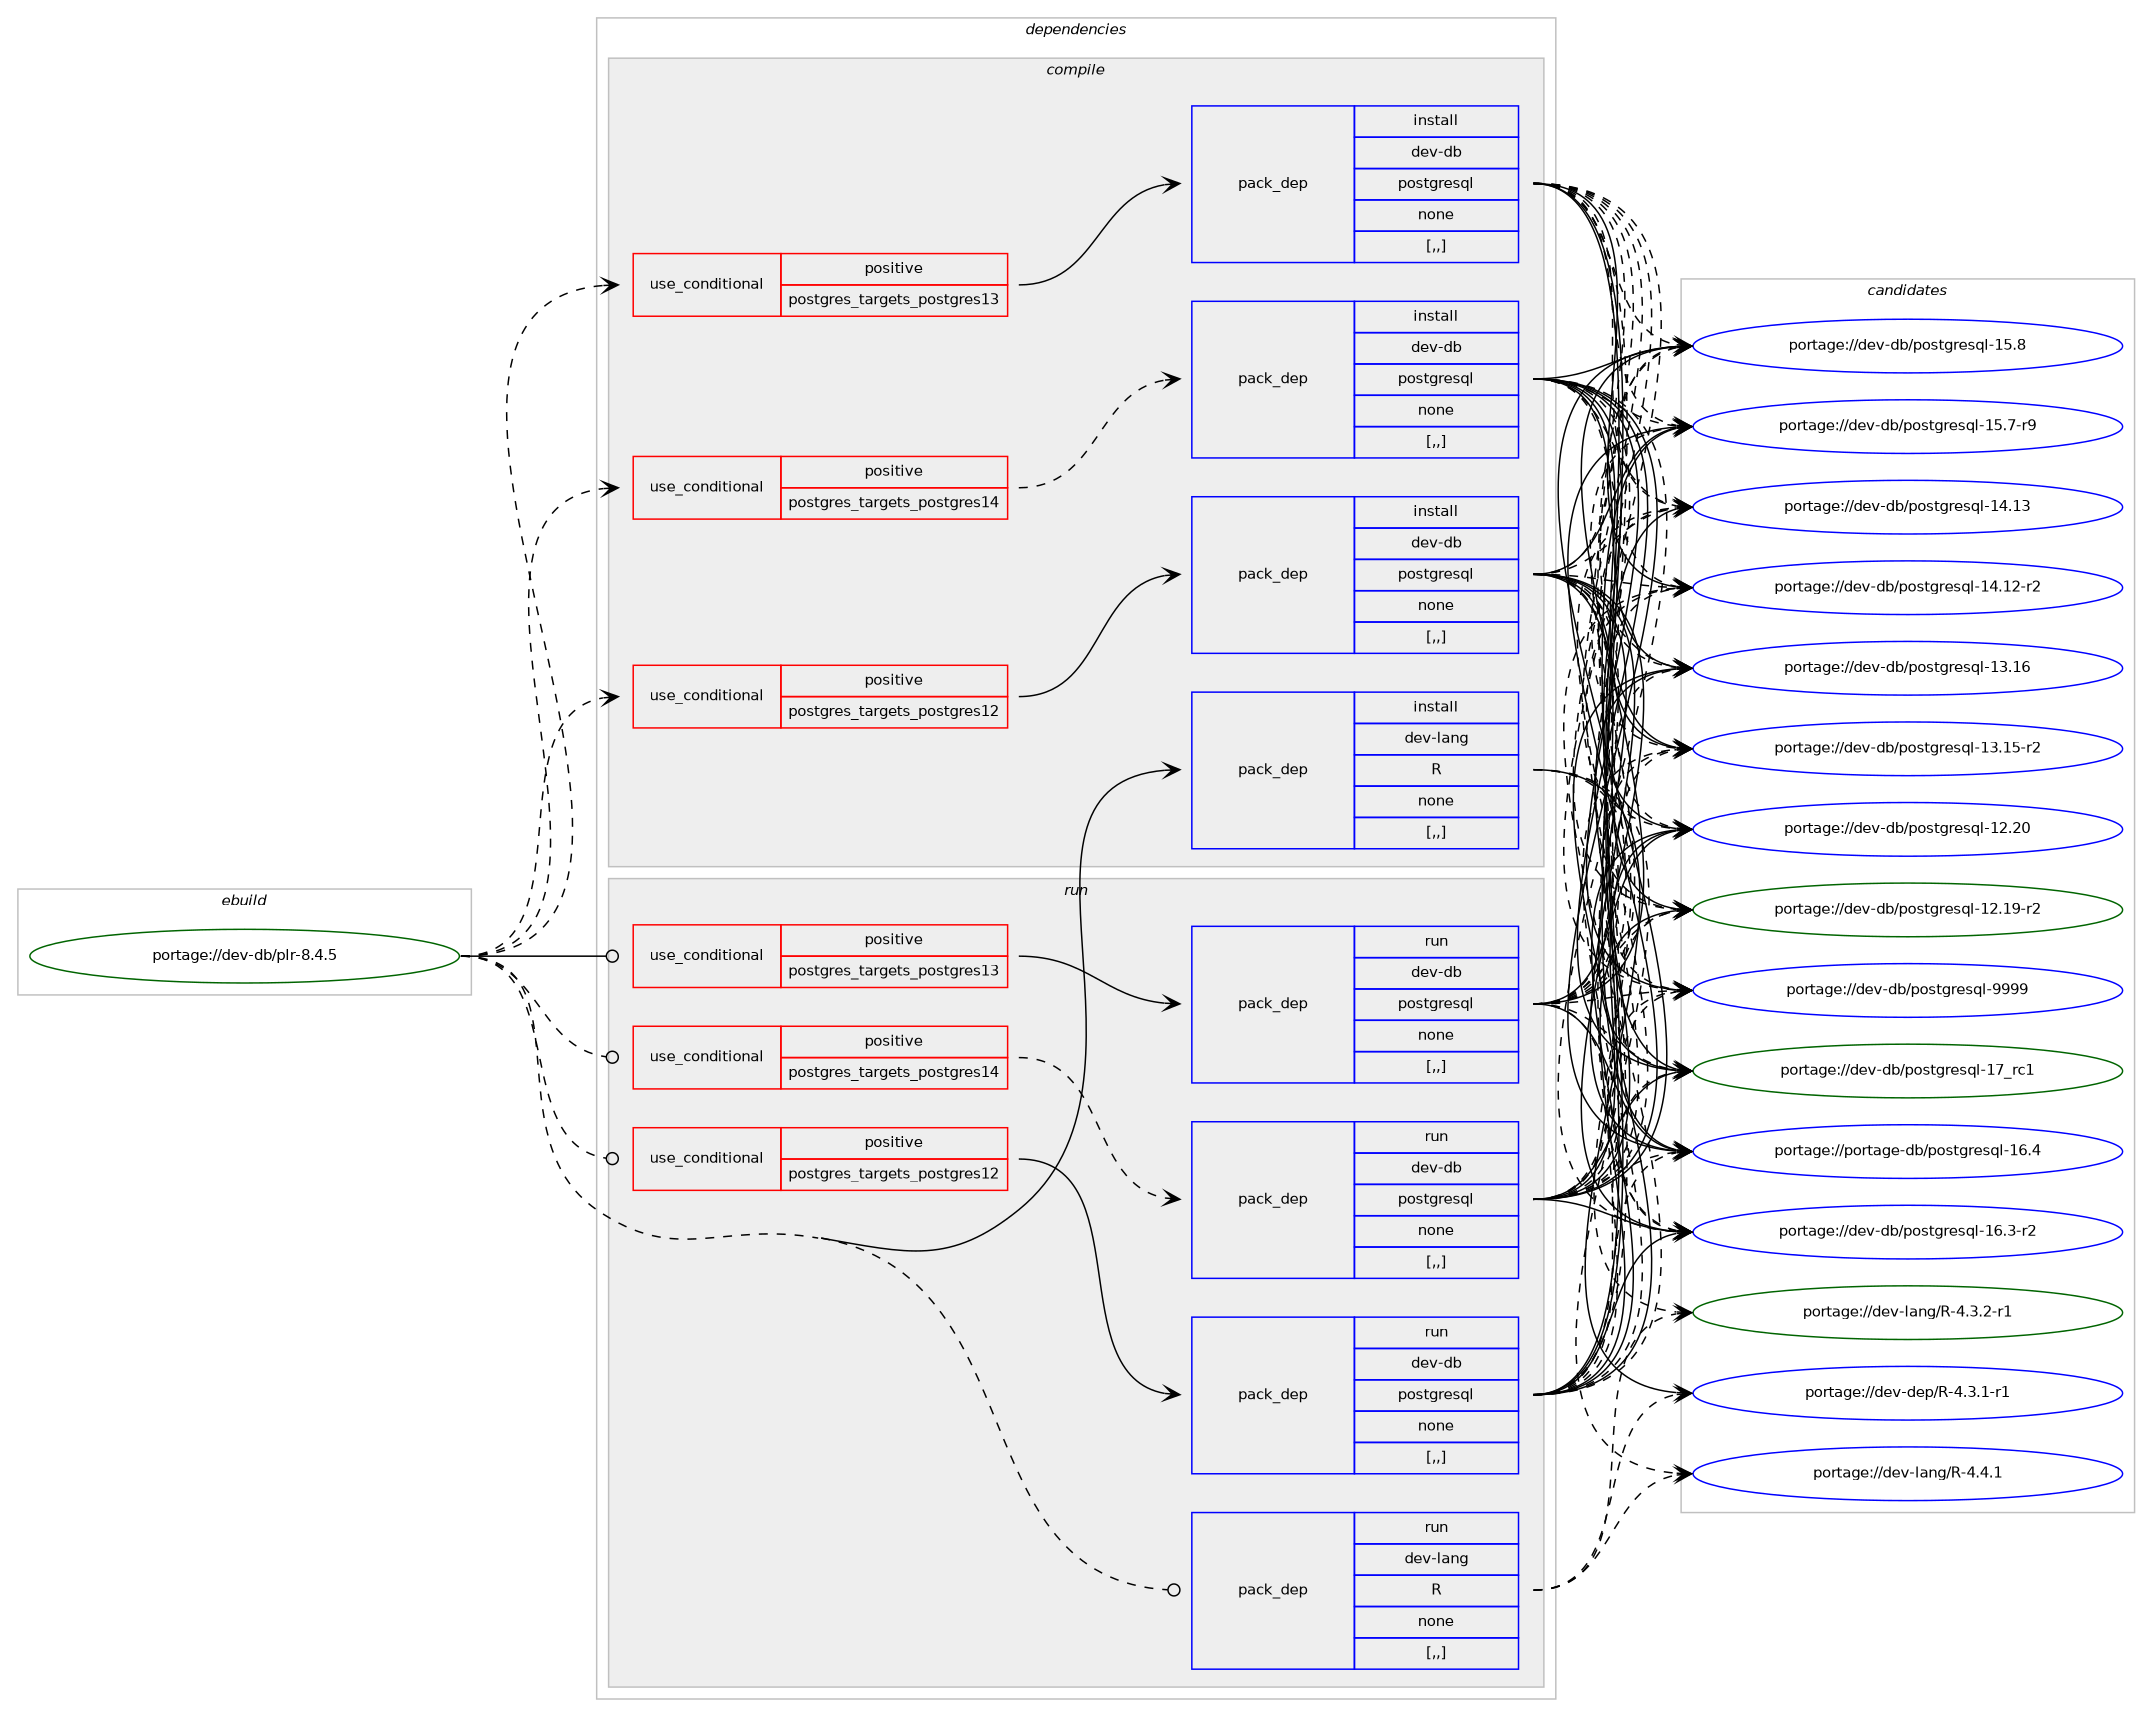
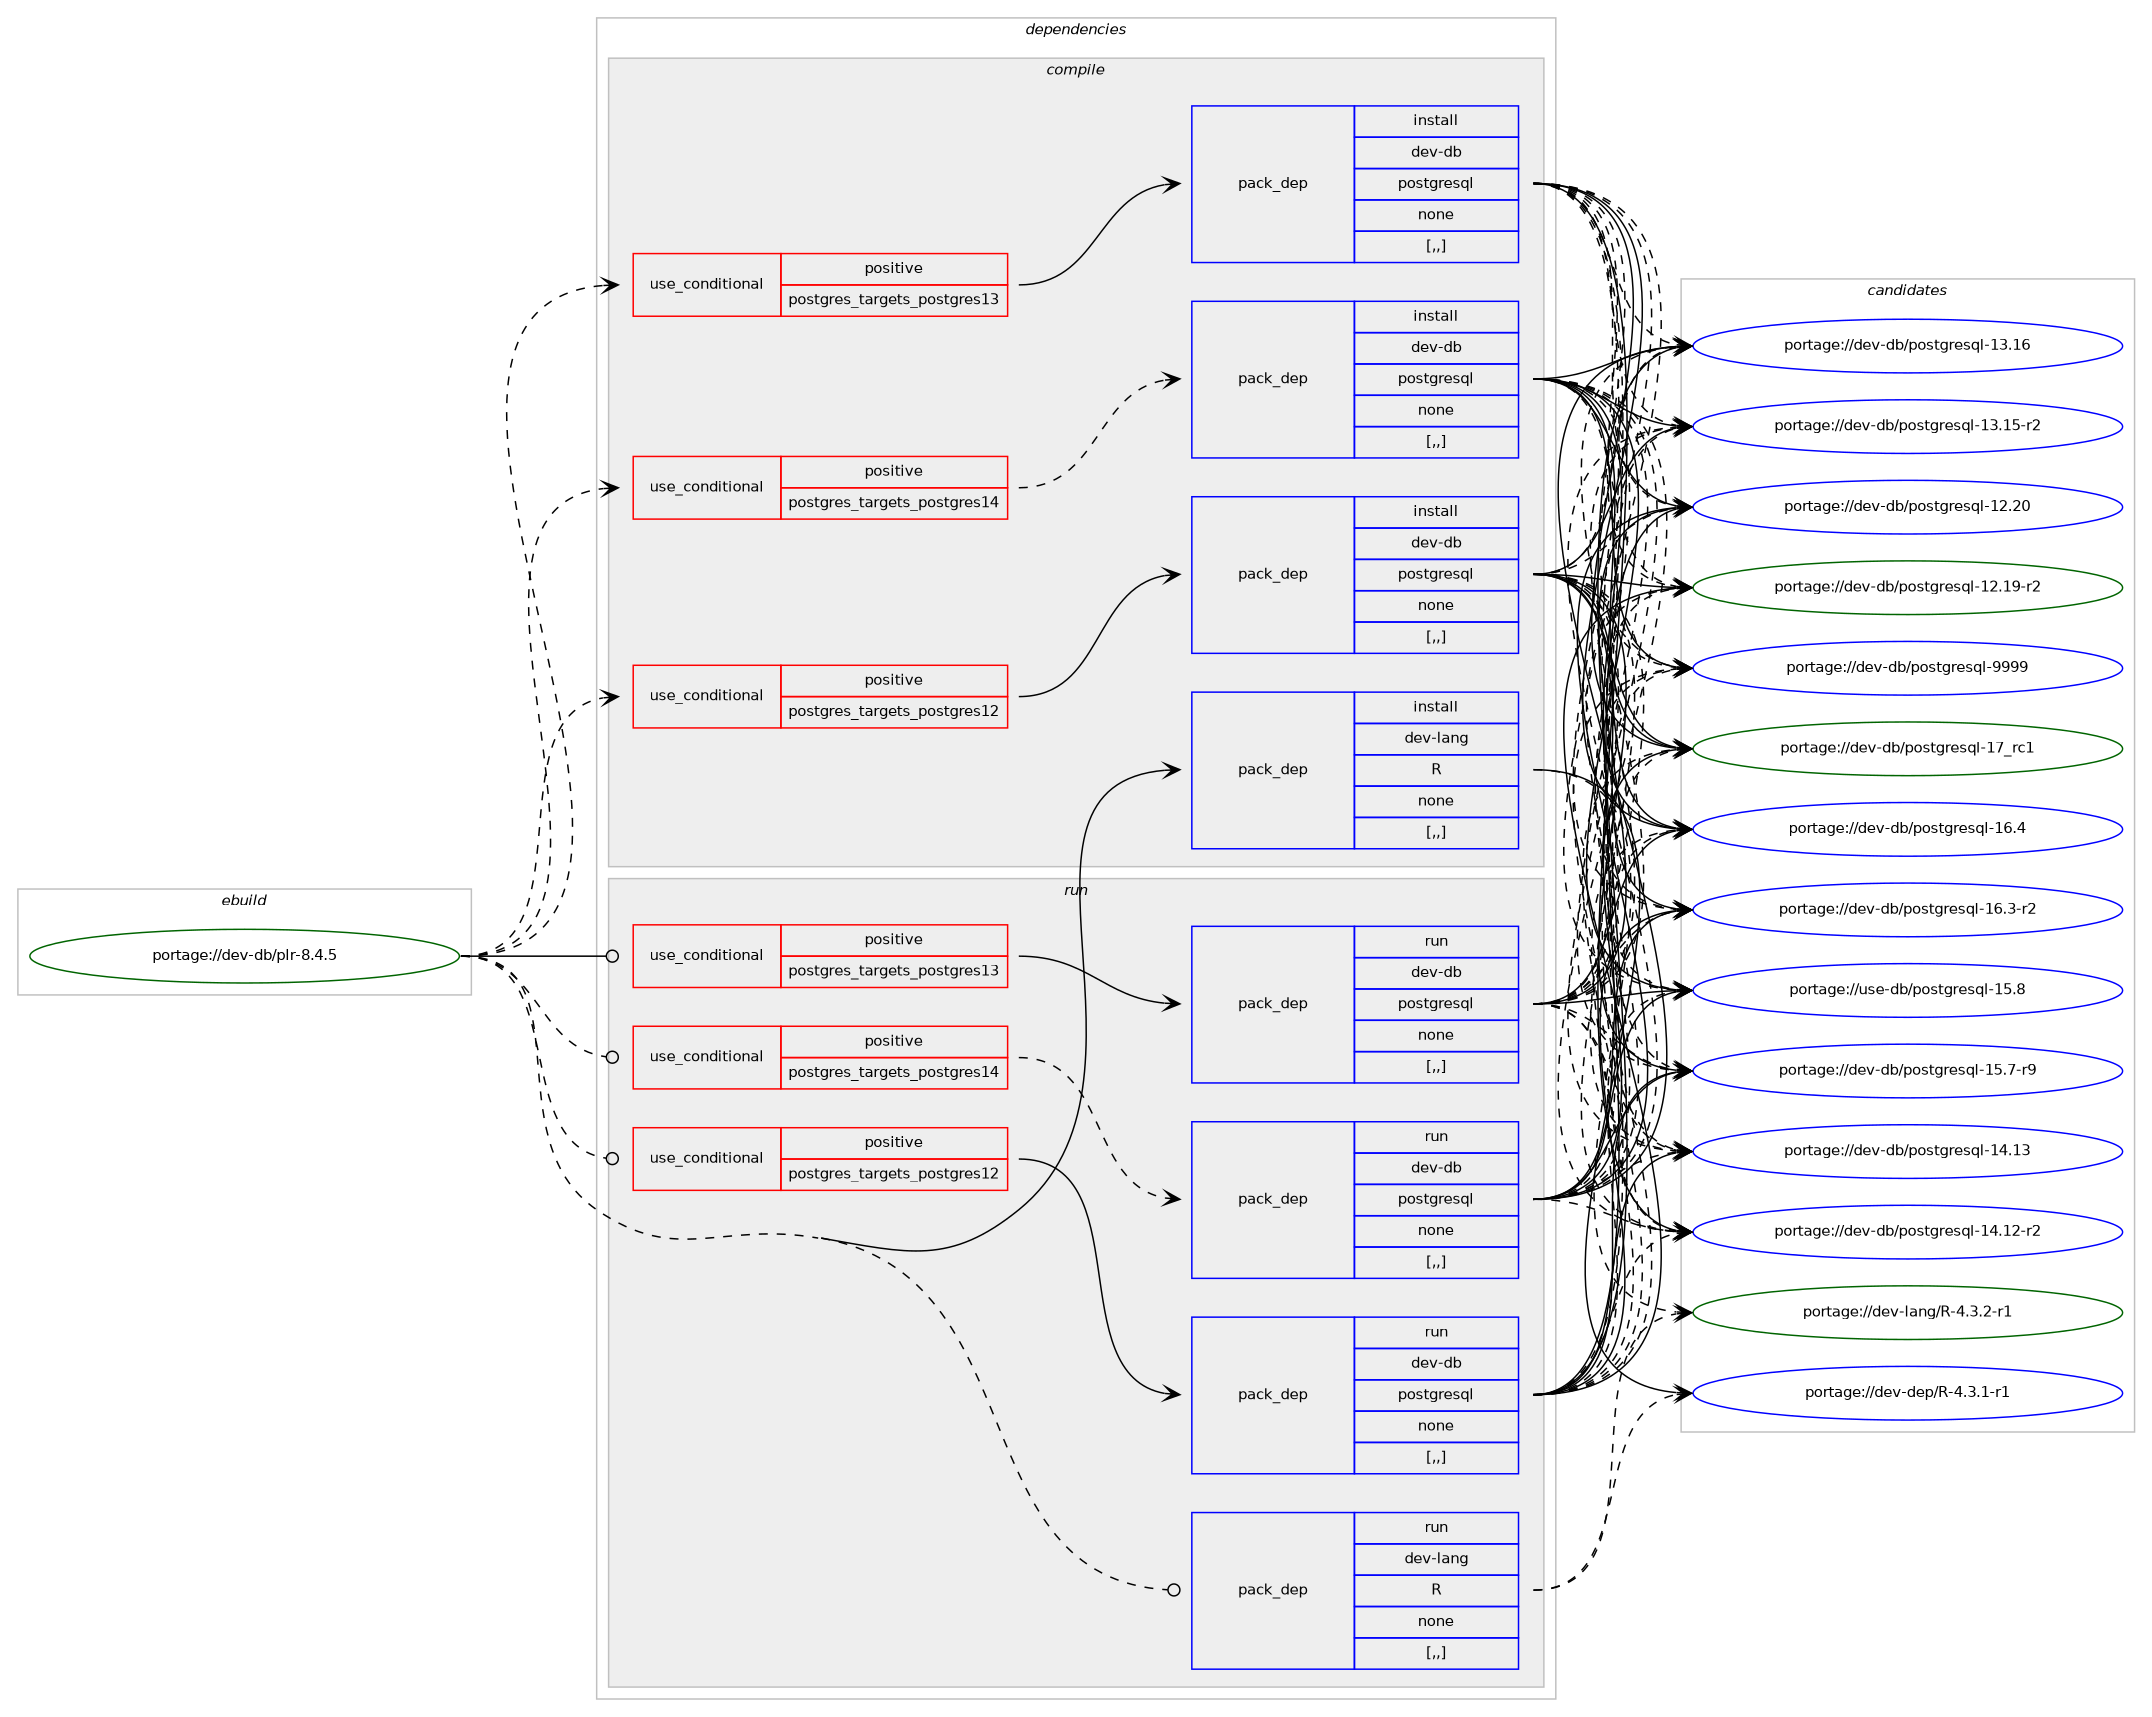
(1908, 346) -> (1908, 990)
(1908, 1152) -> (1908, 829)
(1908, 1474) -> none
